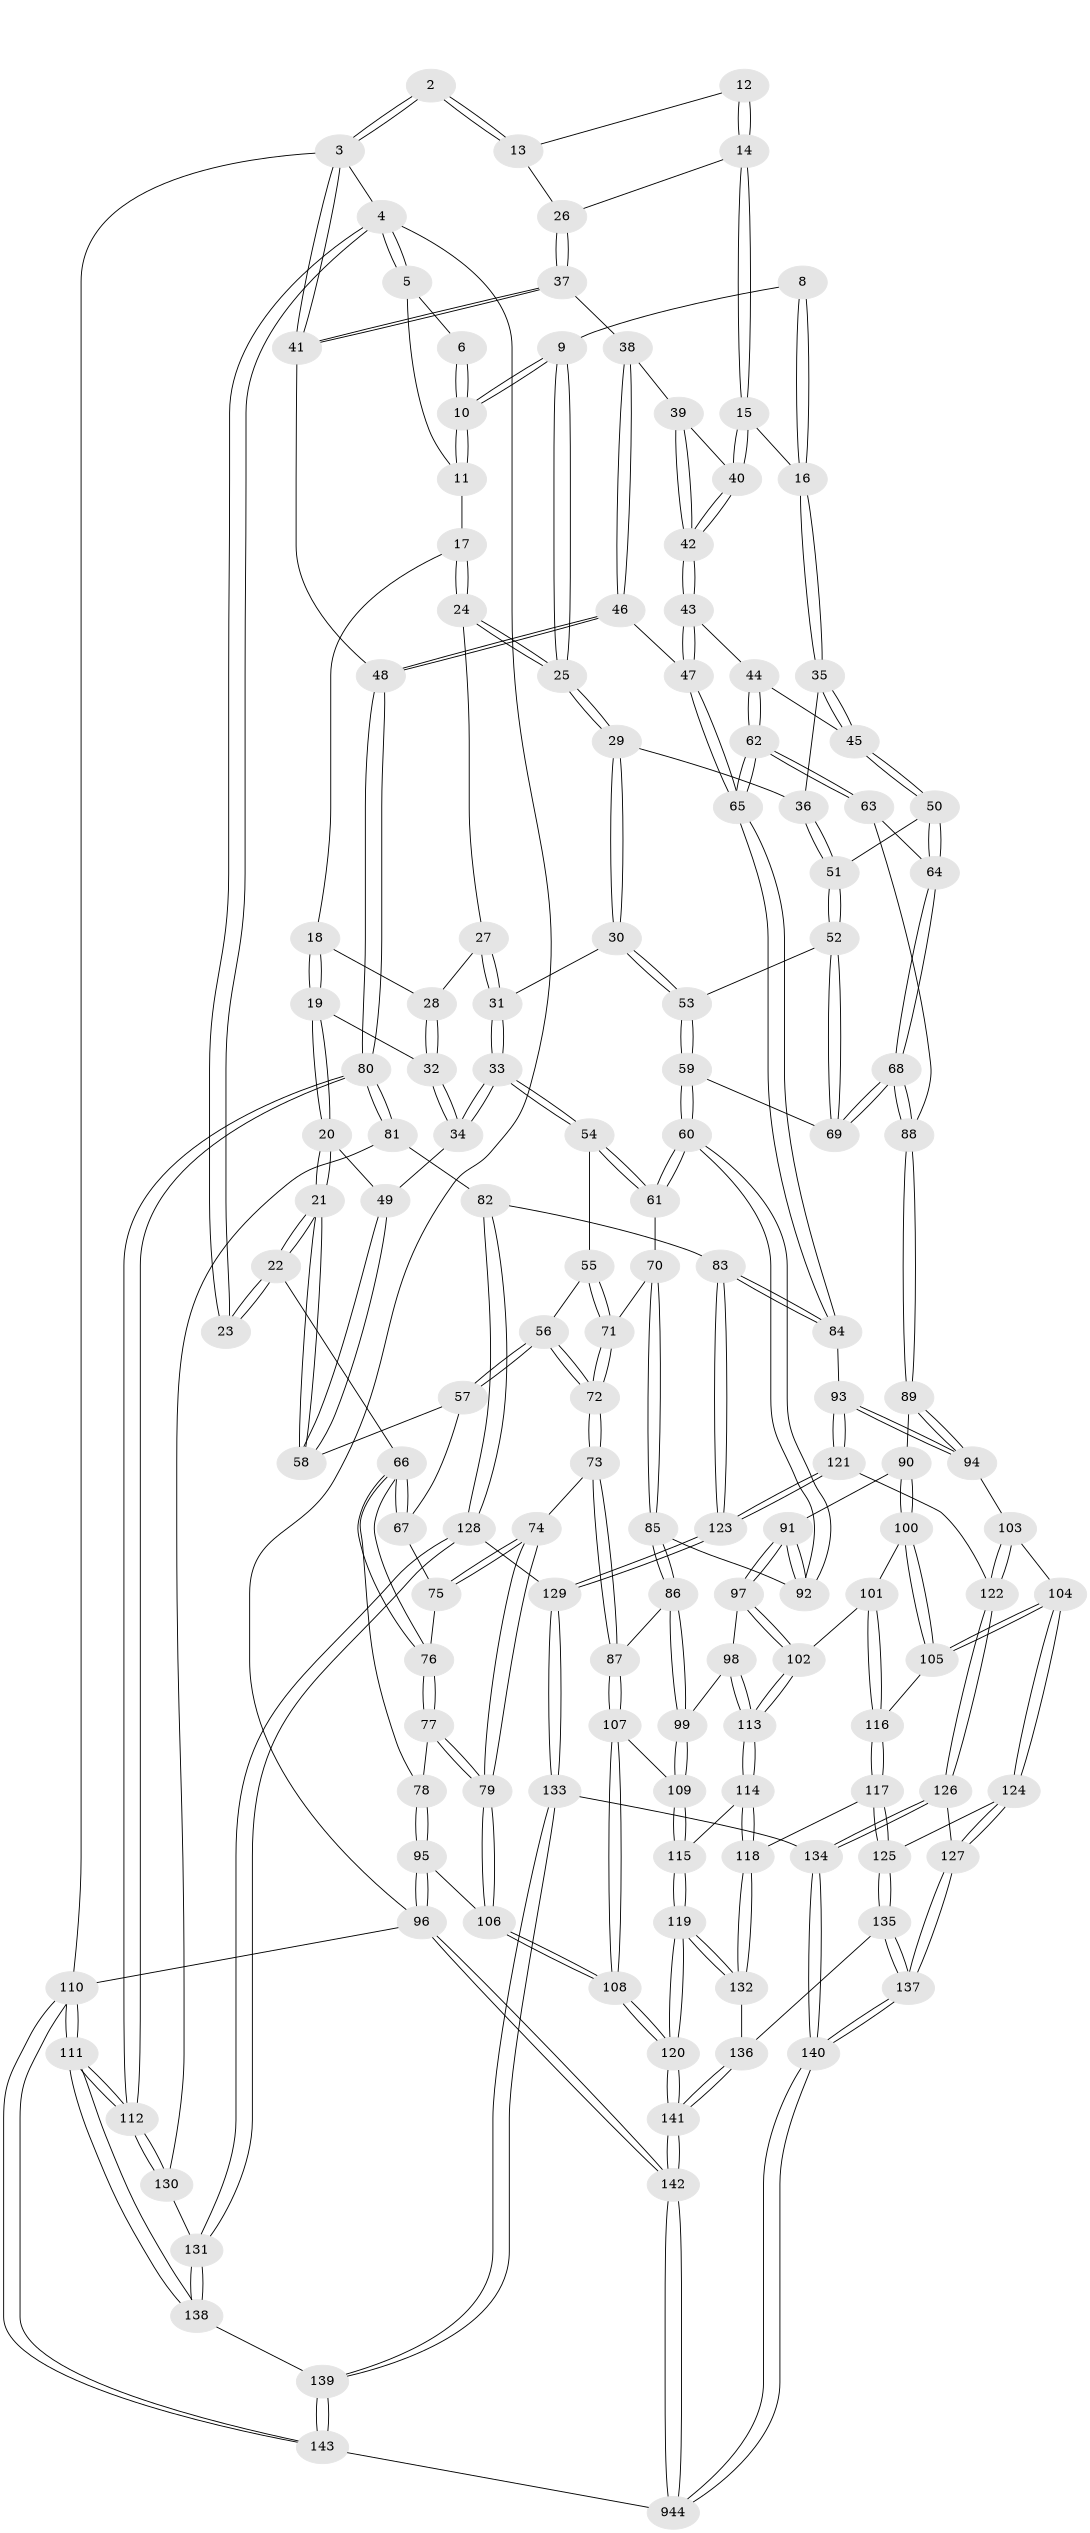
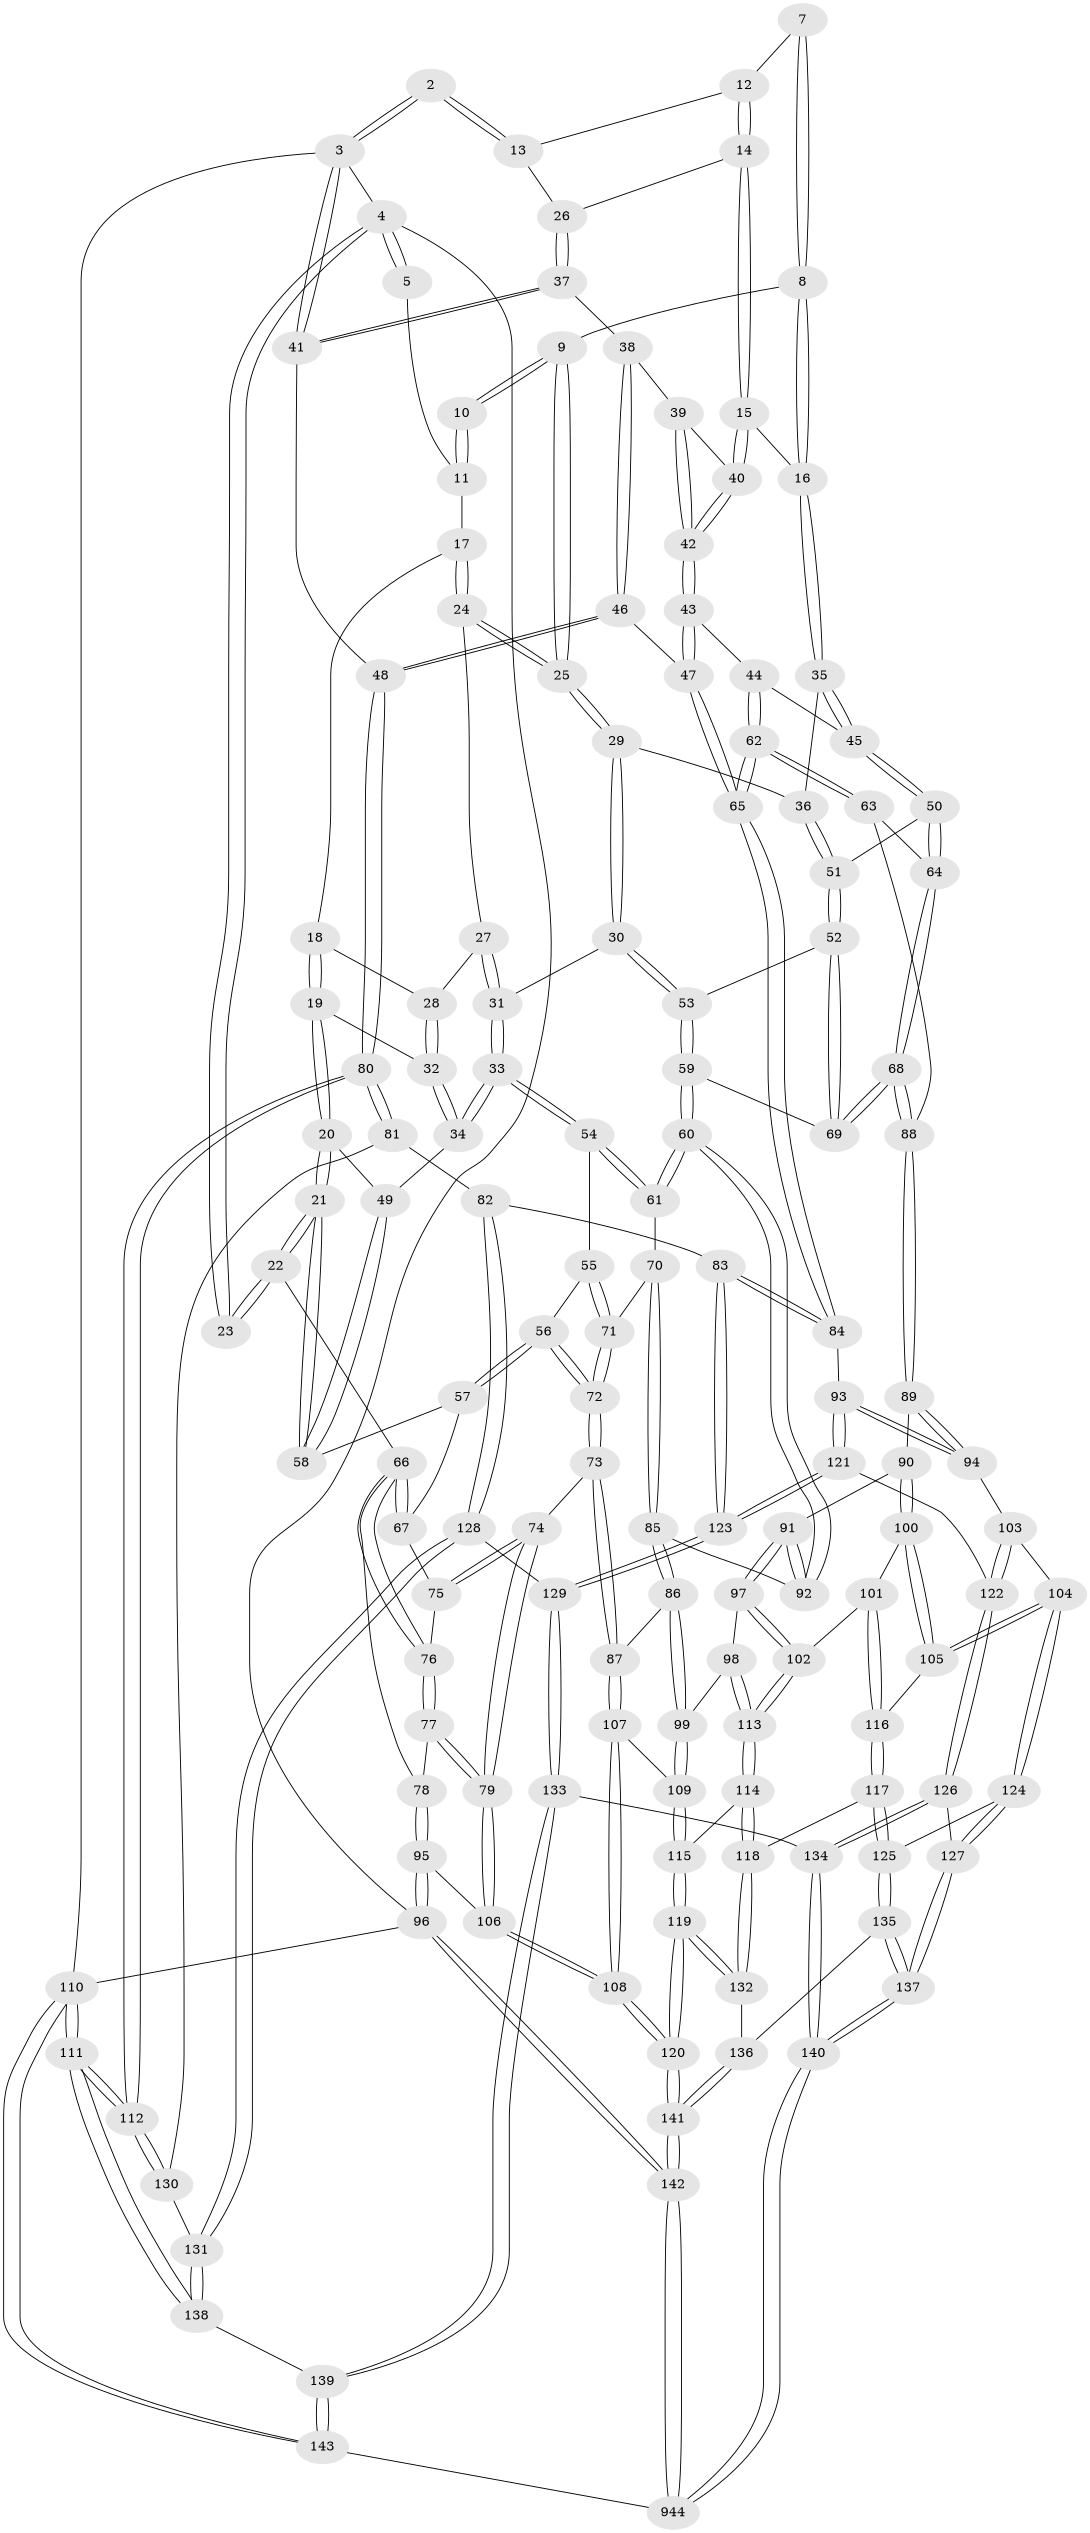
none -> (803, 20)
(462, 348) -> none
